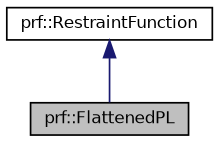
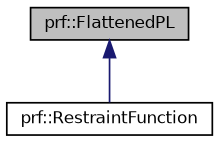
(110, 80) -> (110, 80)
